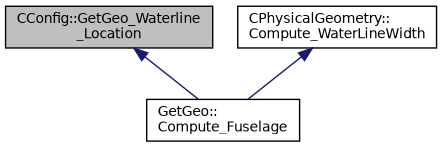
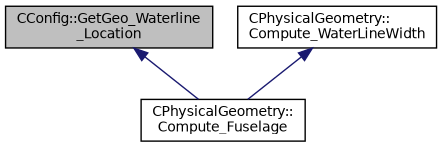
(223, 120) -> (223, 120)
